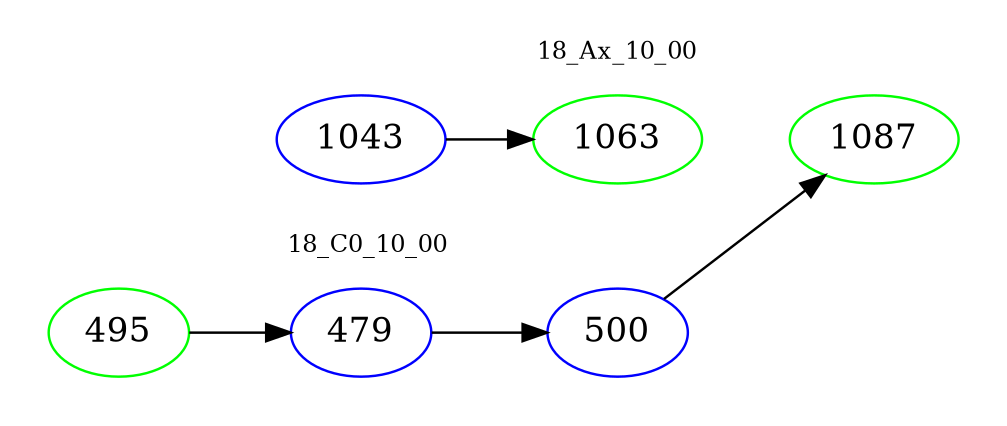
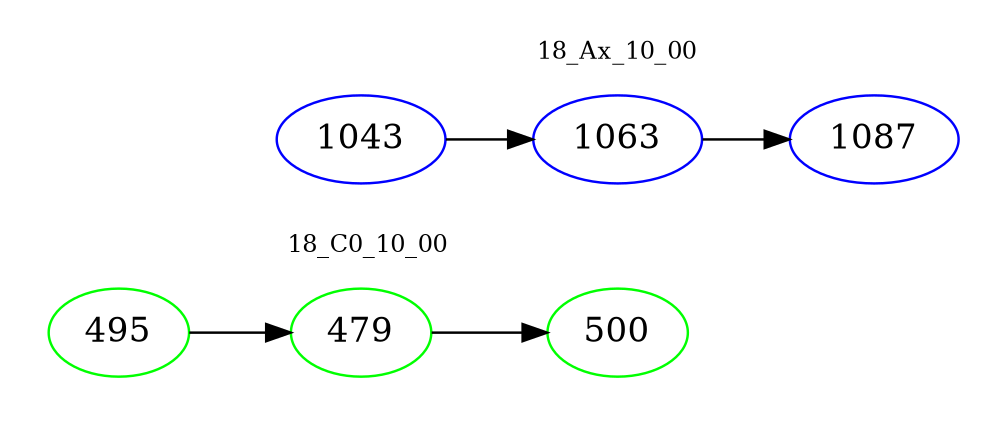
(618, 139) -> (618, 139)
(874, 139) -> (874, 139)
(735, 245) -> (733, 139)
(361, 333) -> (361, 333)
(618, 333) -> (618, 333)
